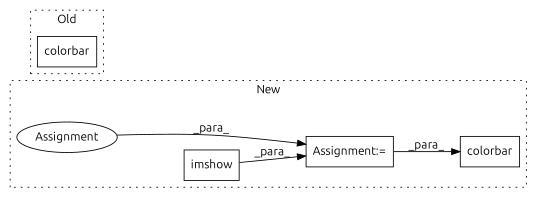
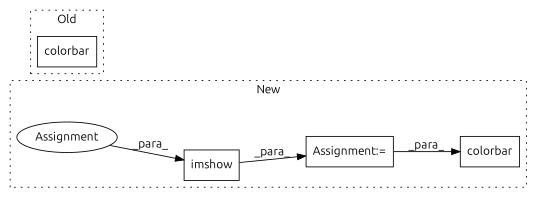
(207, 135) -> (143, 152)
